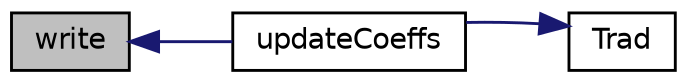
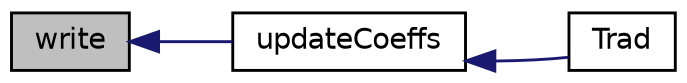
(503, 22) -> (532, 60)
